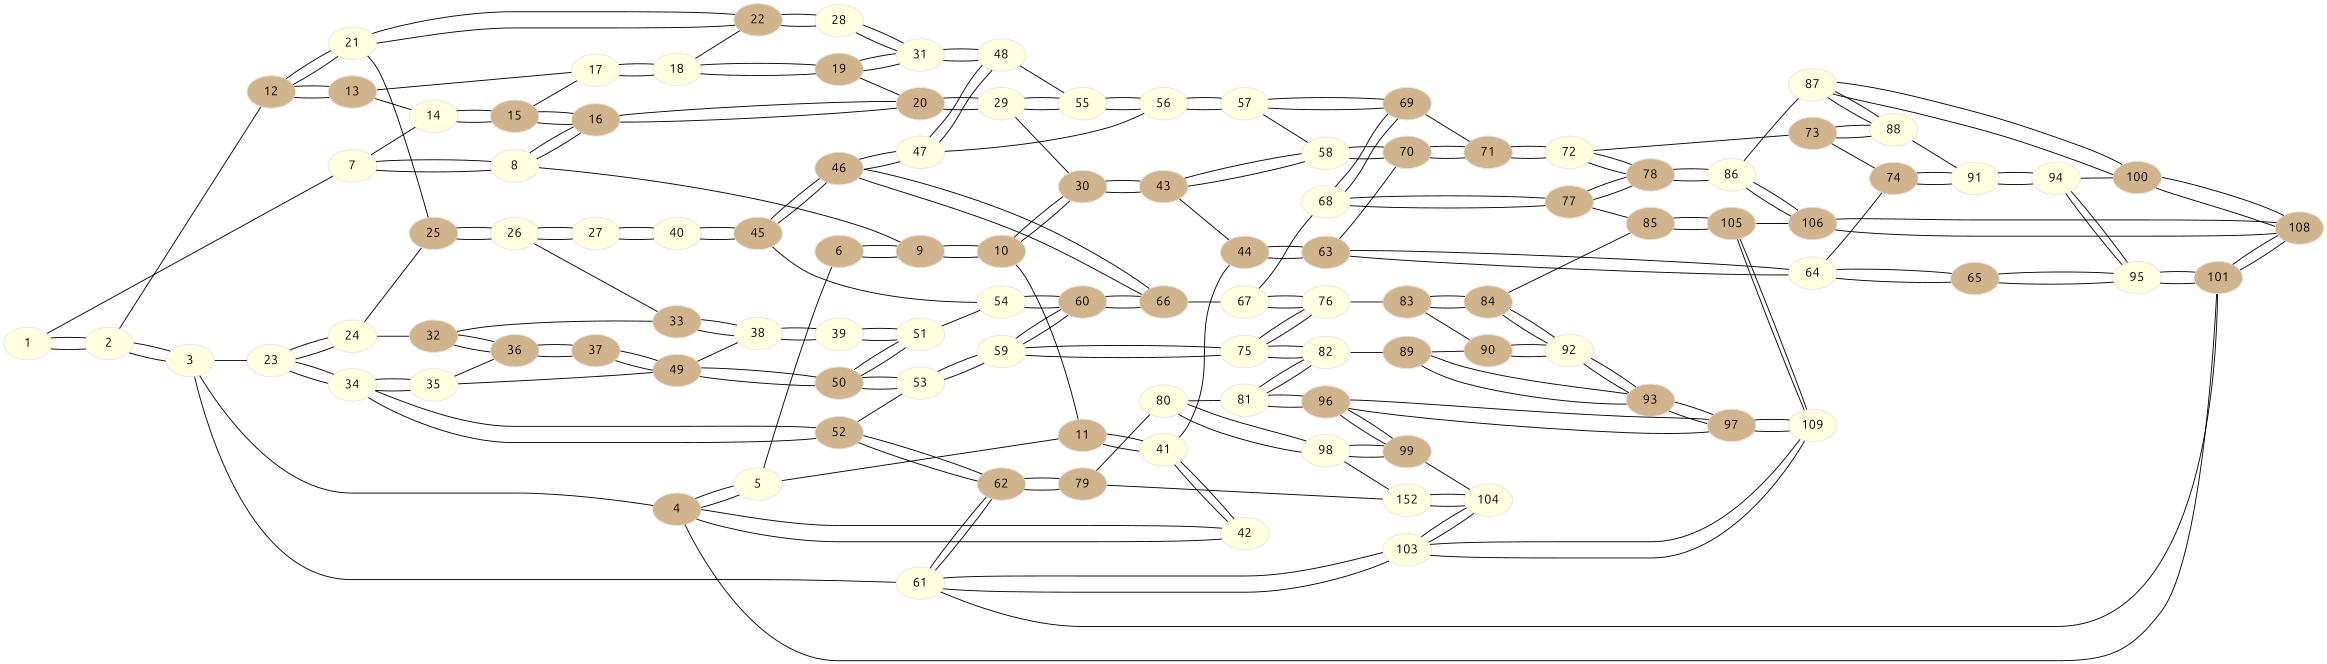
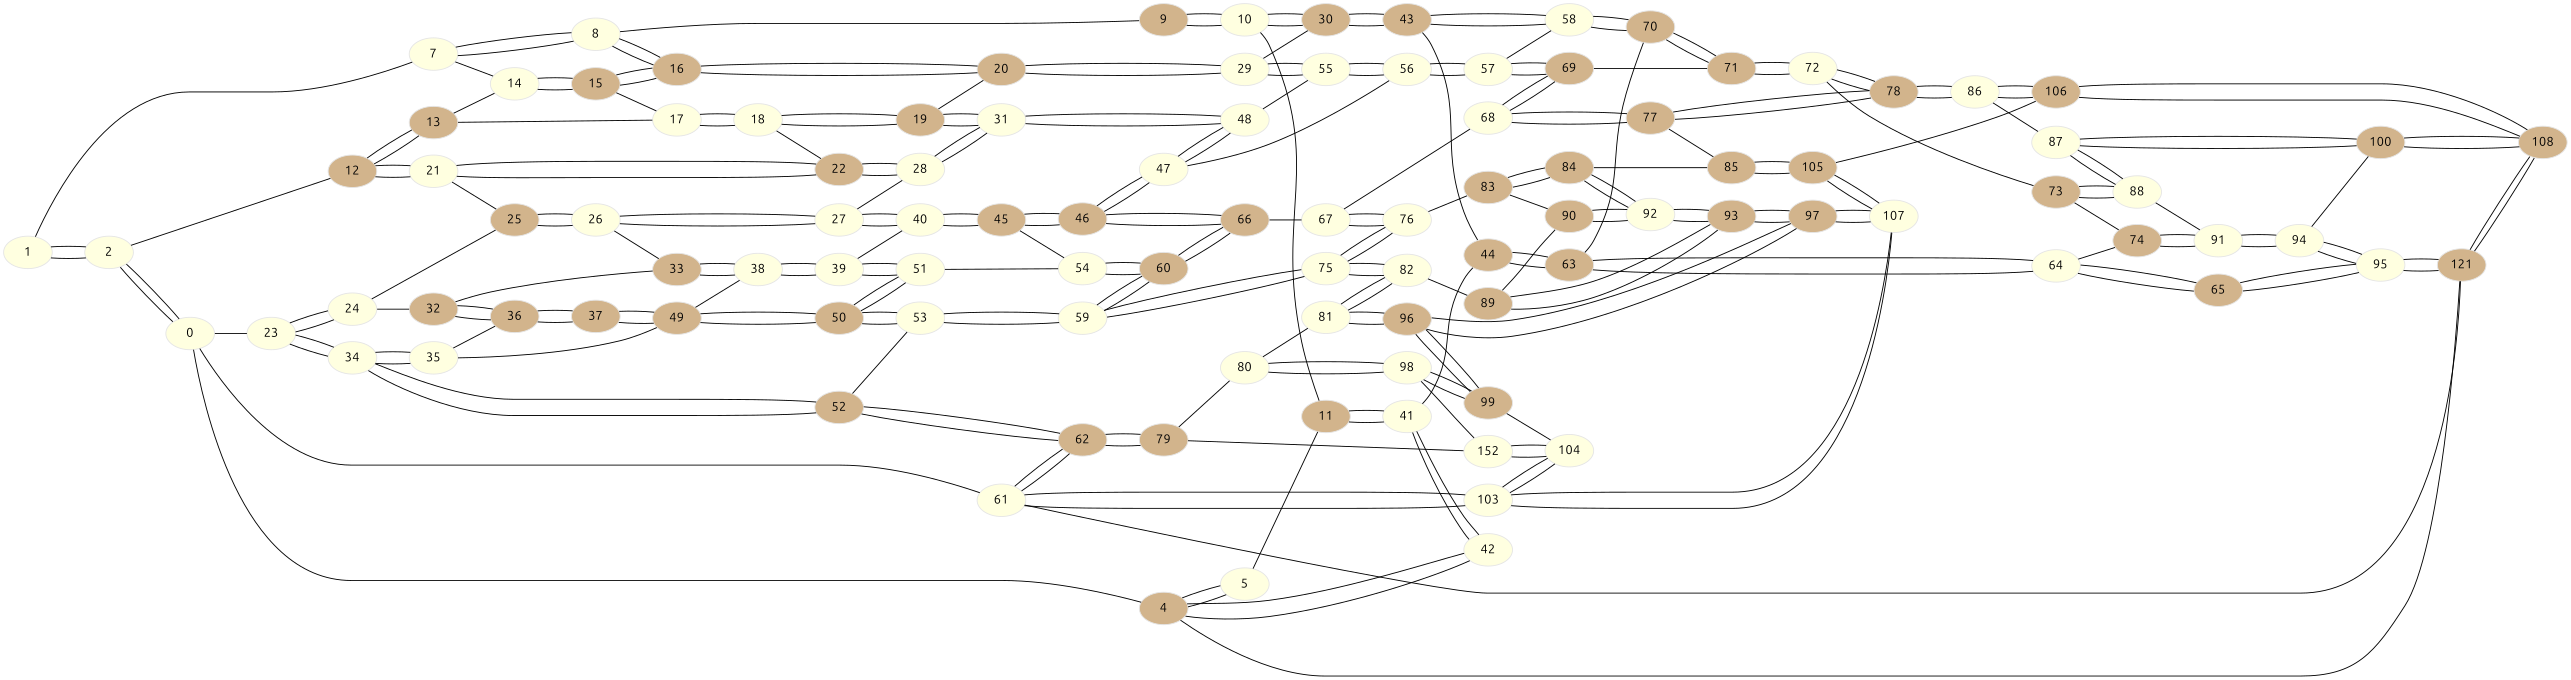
none -> (880, 195)
none -> (880, 245)
(839, 251) -> none
(1001, 251) -> (1245, 20)
(2218, 278) -> (2462, 265)
(190, 361) -> (190, 334)
(1813, 425) -> (1894, 216)
